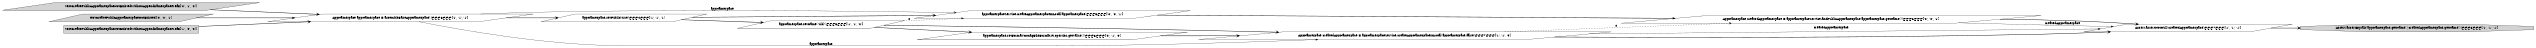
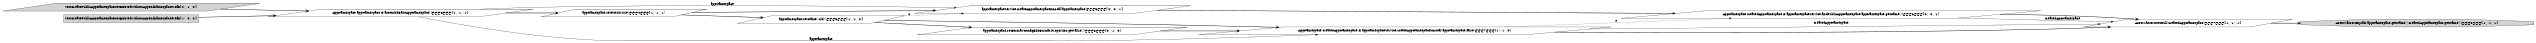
(131, 18) -> none
